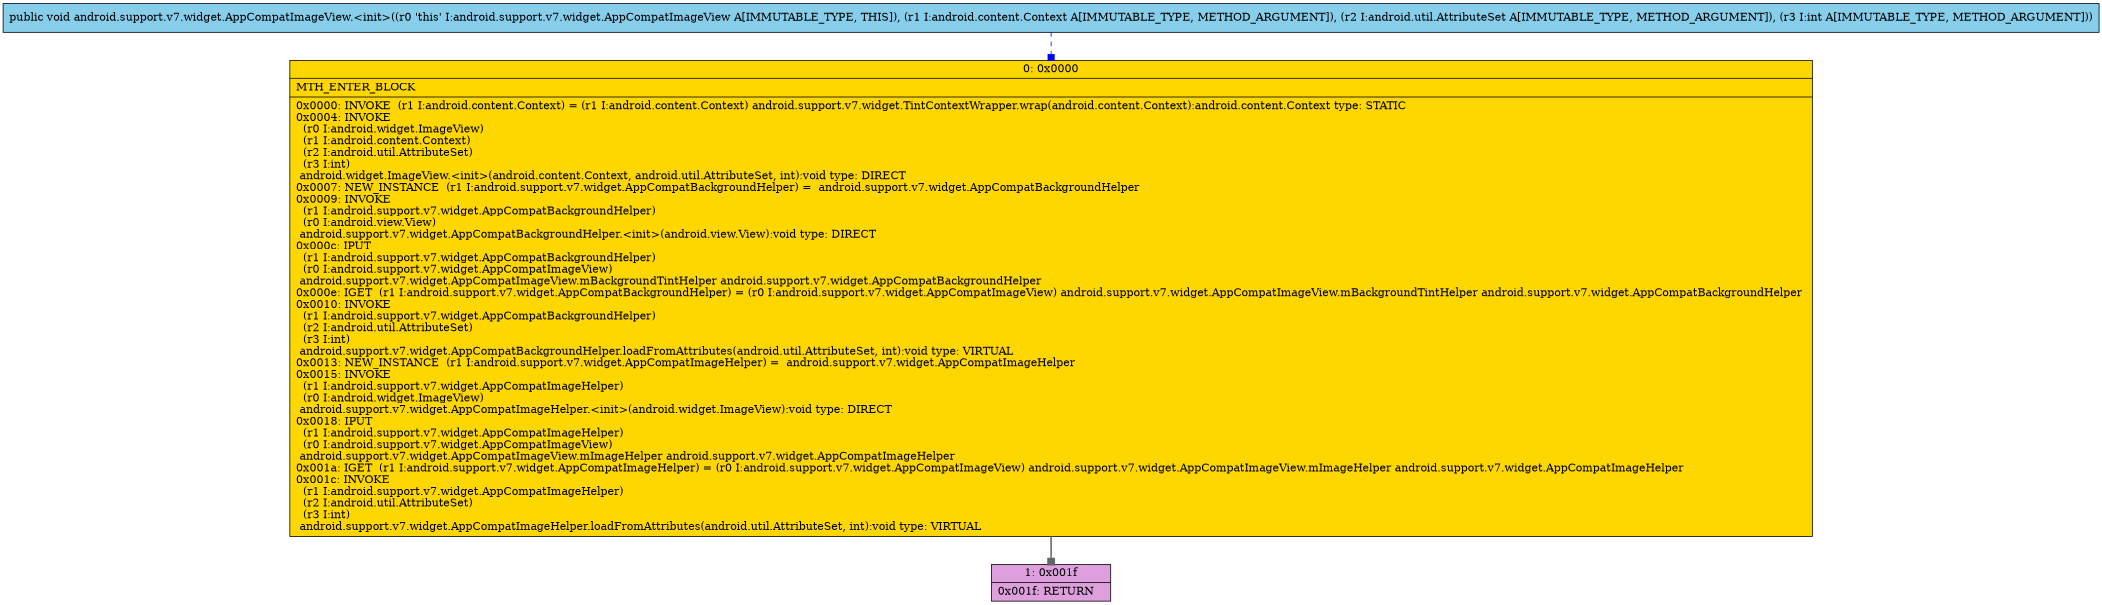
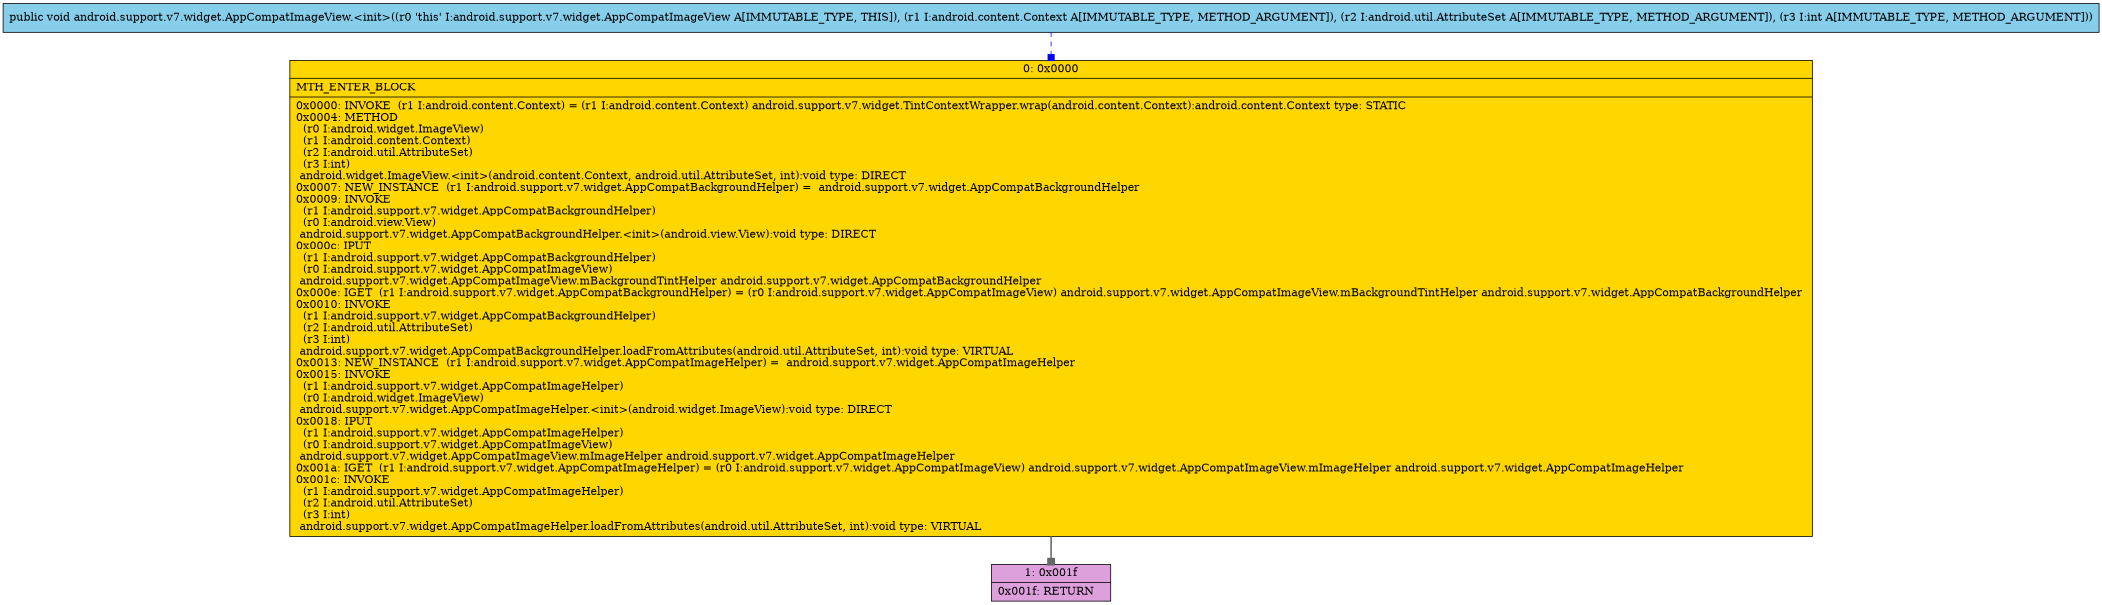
(347, 118) -> (351, 118)
